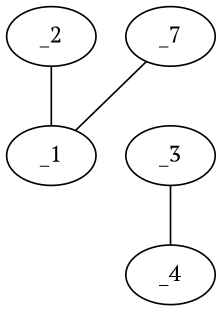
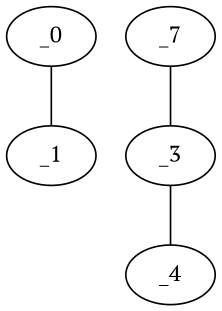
(51, 36) -> (51, 36)
(111, 96) -> (171, 96)
